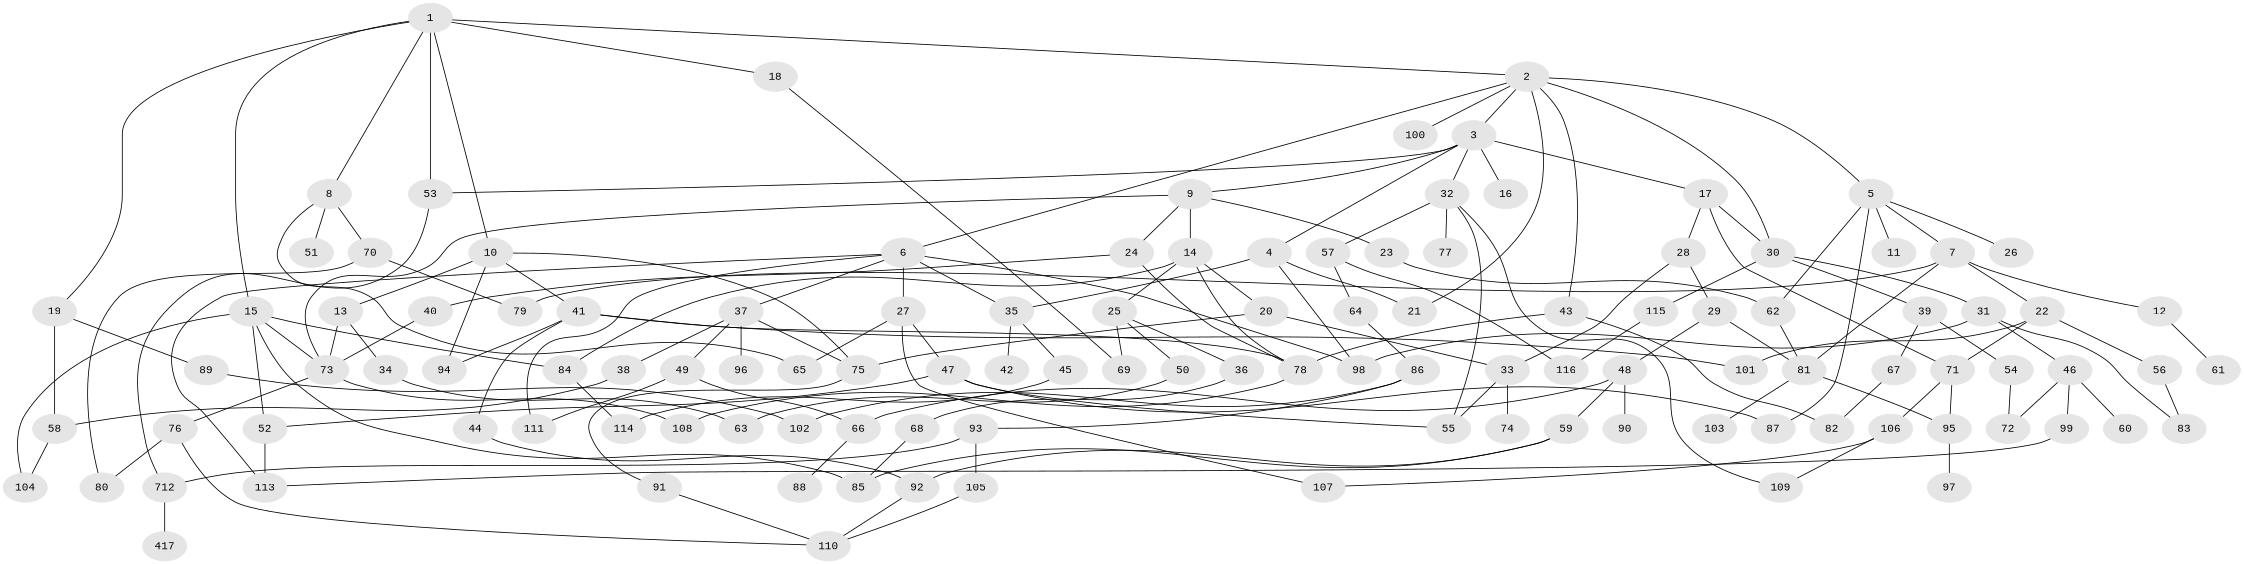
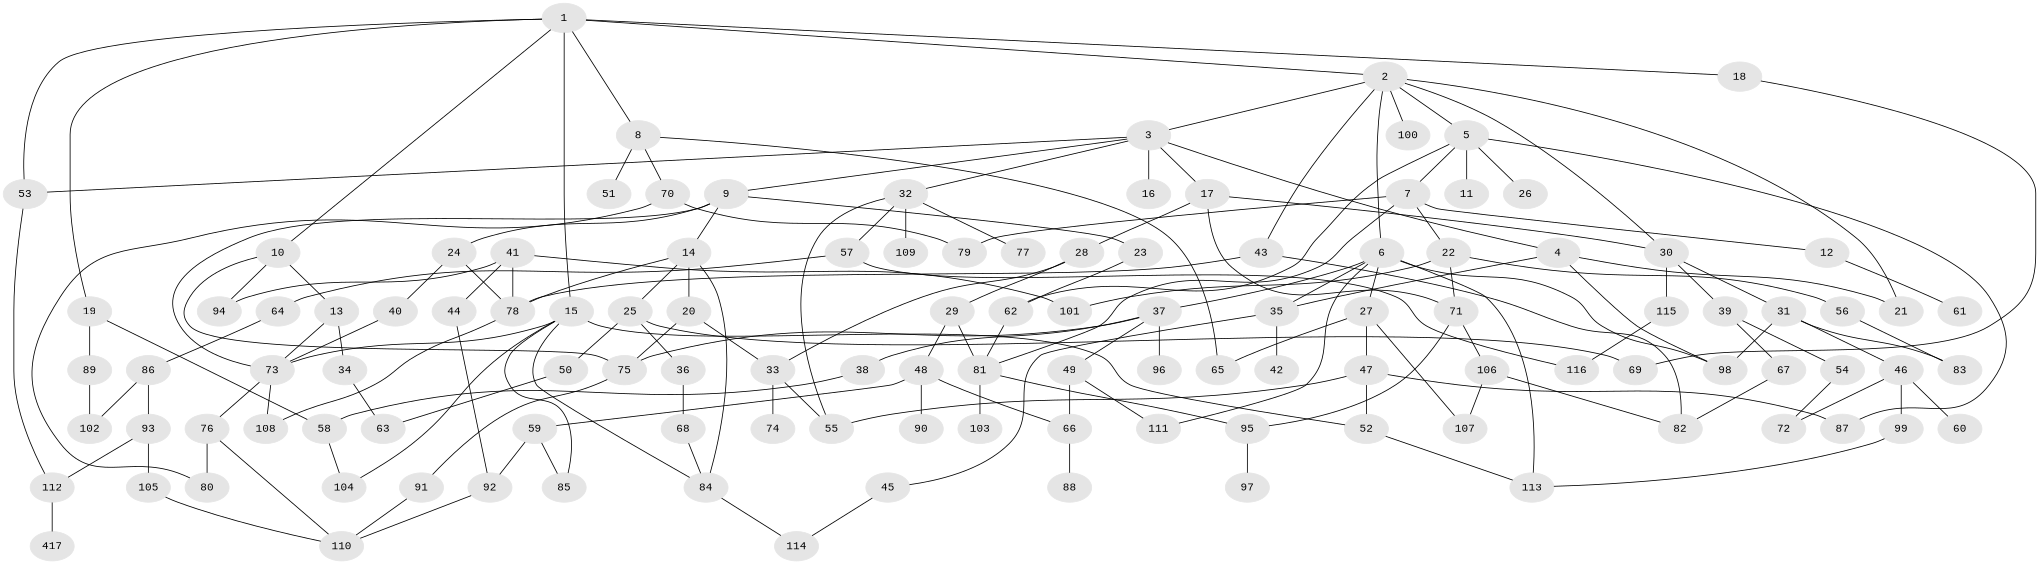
(535, 282) -> none
(1843, 454) -> (1584, 400)
(887, 459) -> (695, 458)
(165, 488) -> (52, 488)
